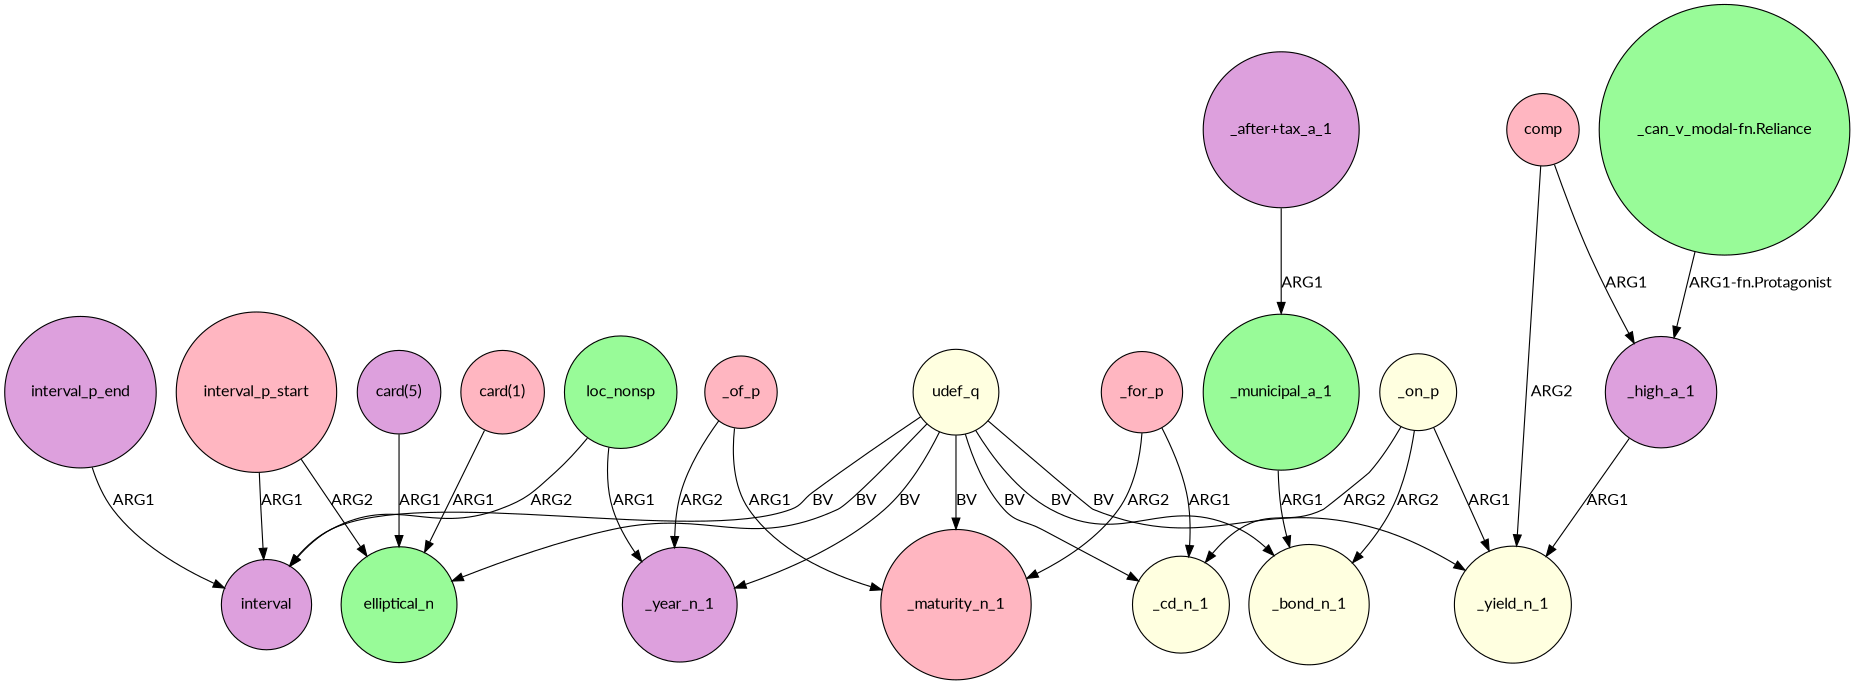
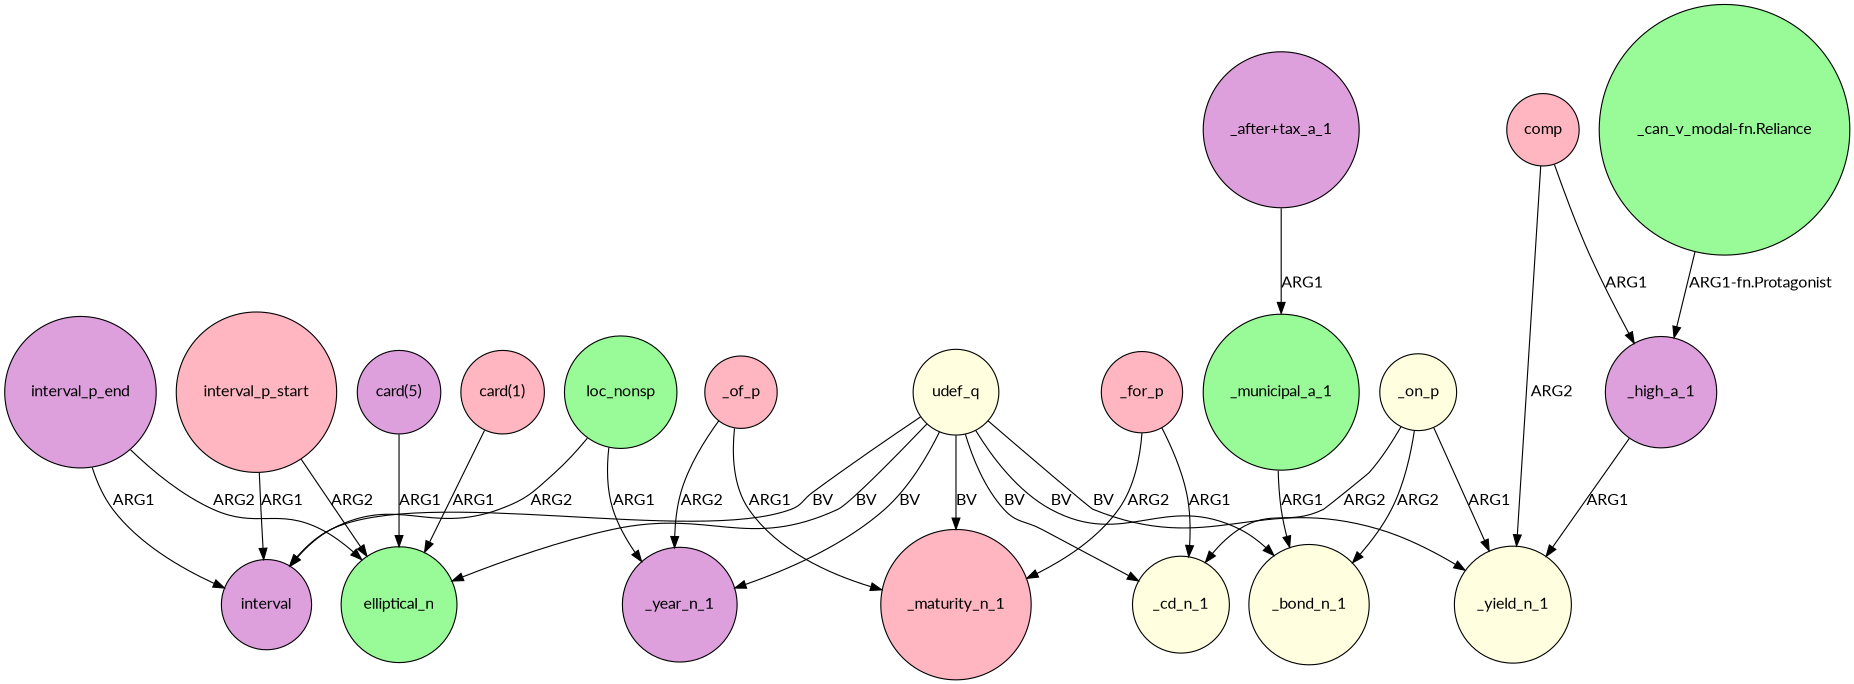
none -> (236, 516)
